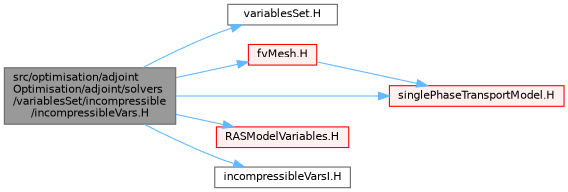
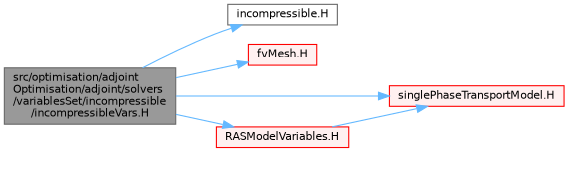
(283, 15) -> (283, 15)
(367, 73) -> (374, 118)
(283, 177) -> none
